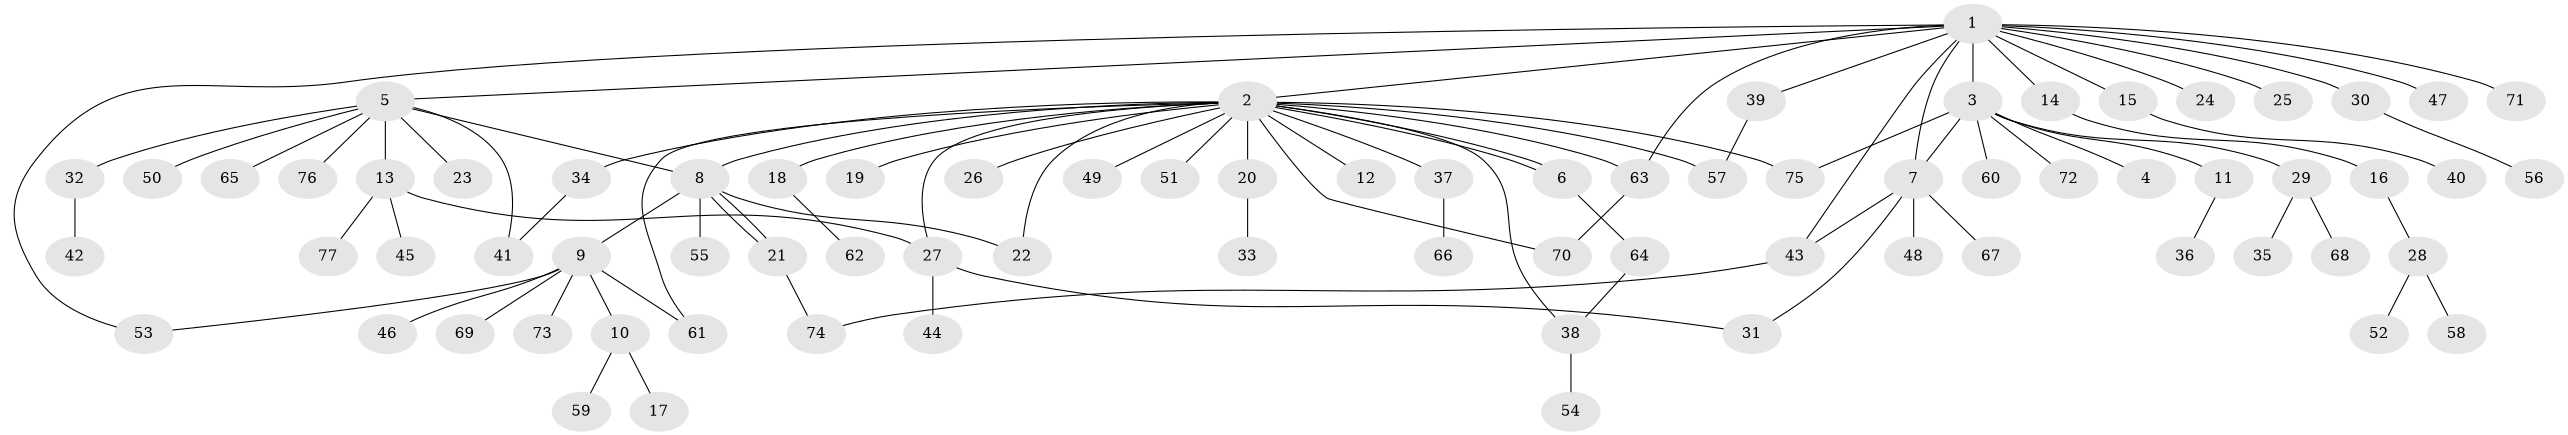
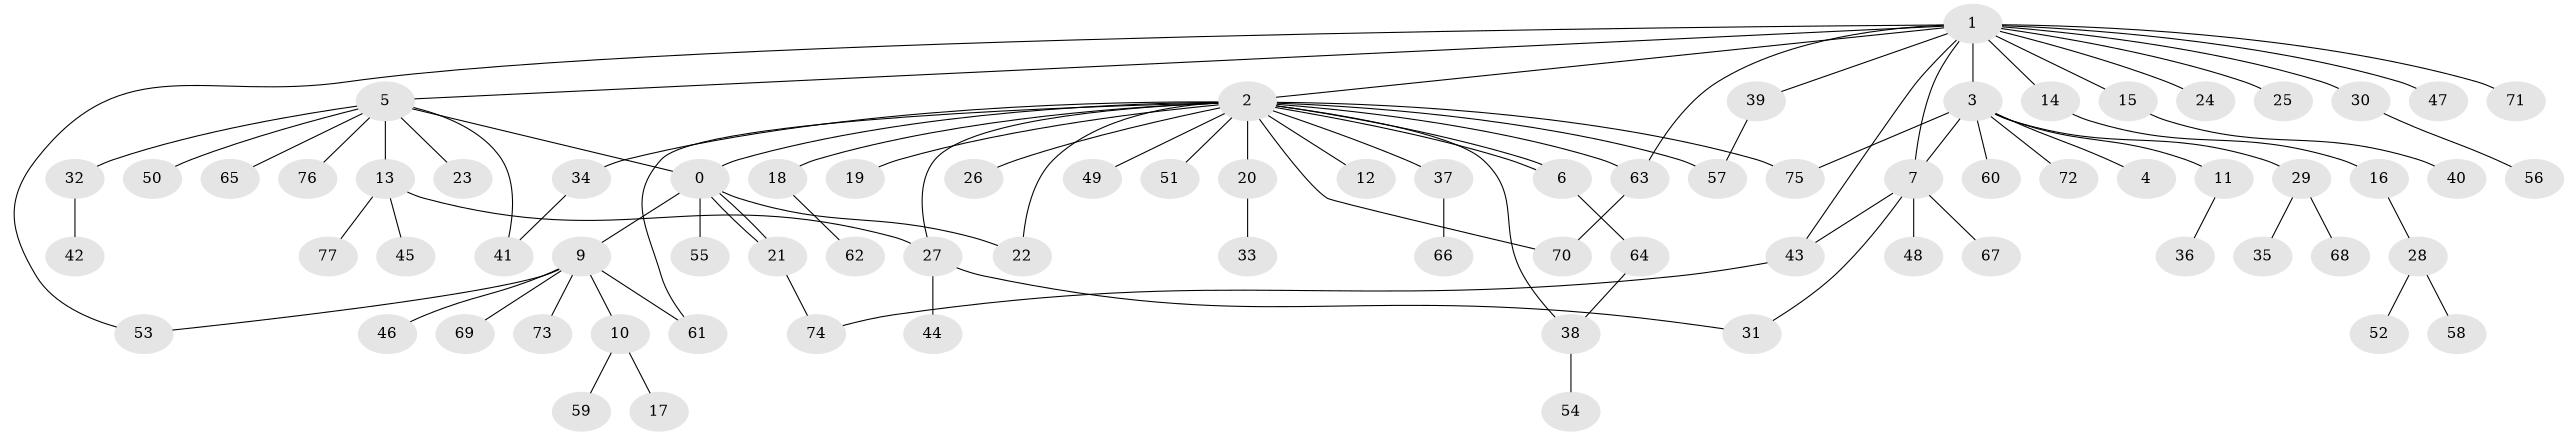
(700, 179) -> (700, 179)
